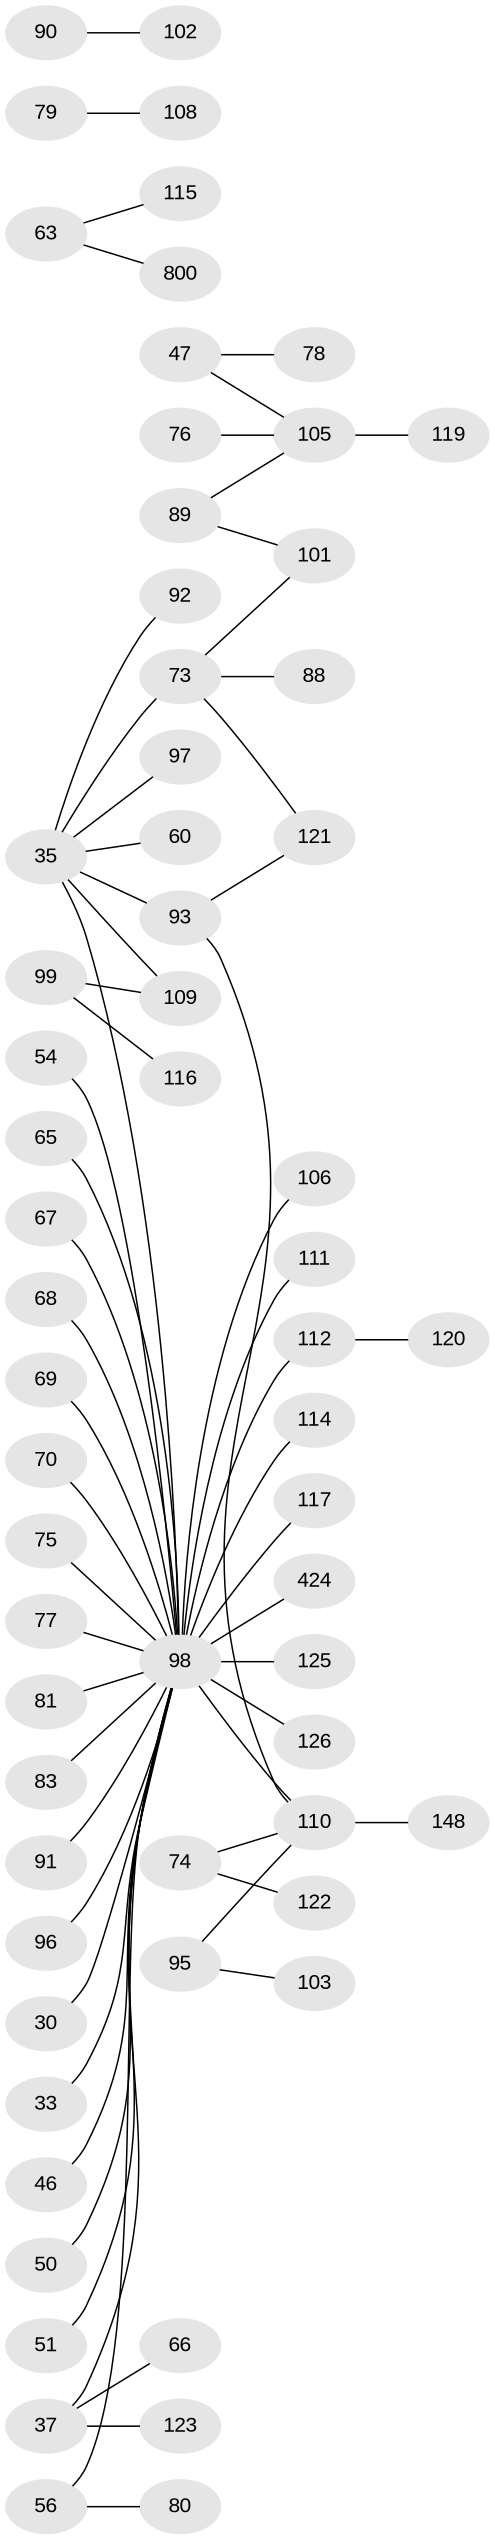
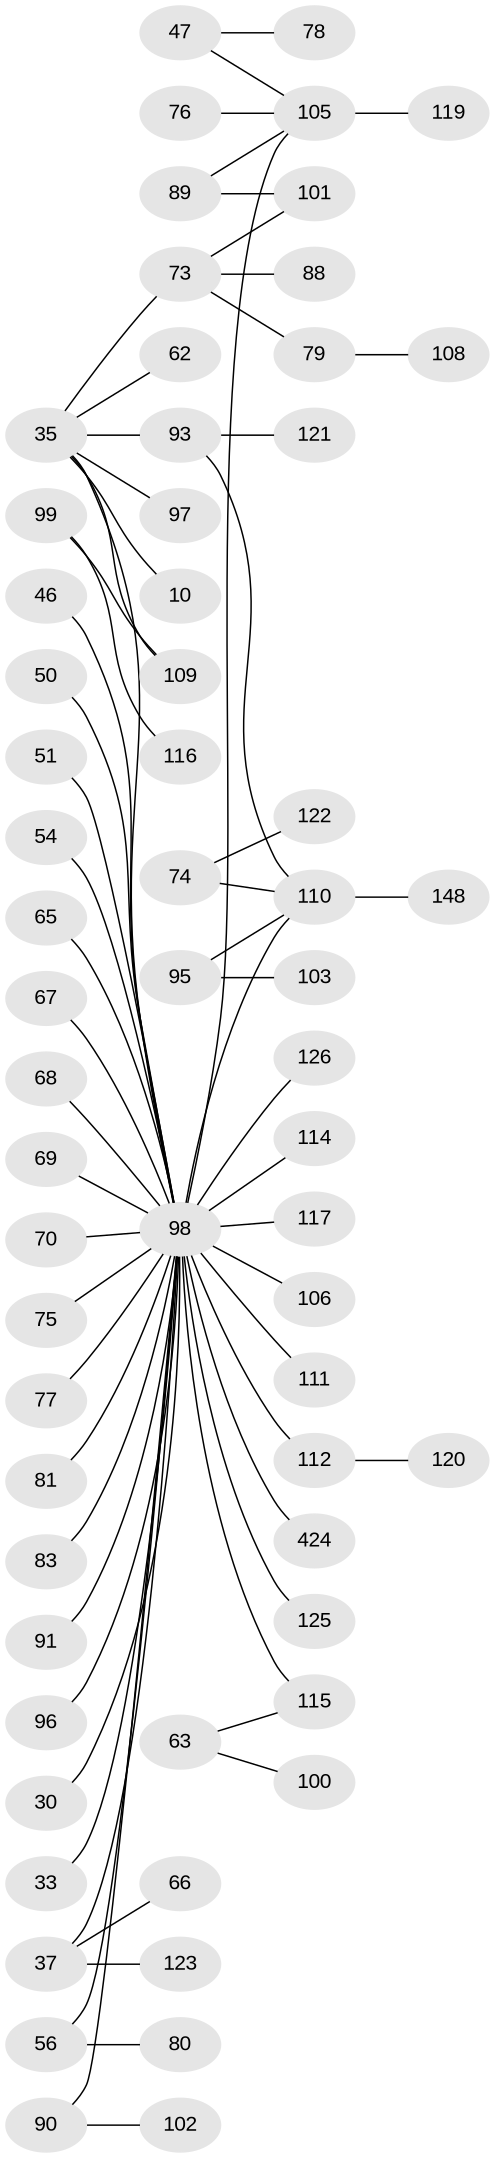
(180, 274) -> (314, 1782)
(180, 596) -> (180, 355)
none -> (227, 665)
(252, 755) -> (249, 316)
(180, 838) -> (180, 596)
none -> (210, 1476)
none -> (136, 1684)
